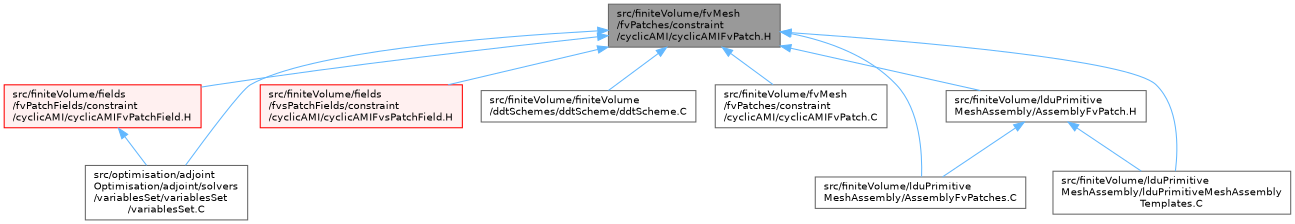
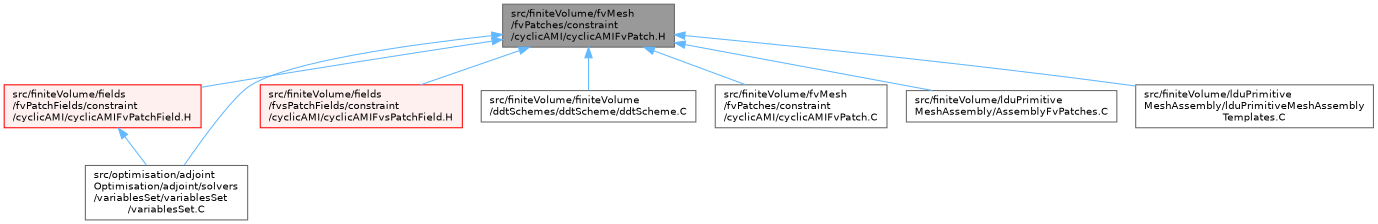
(1046, 106) -> none
